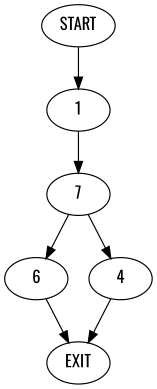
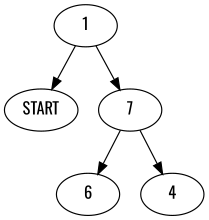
(78, 62) -> (66, 62)
(78, 363) -> none
